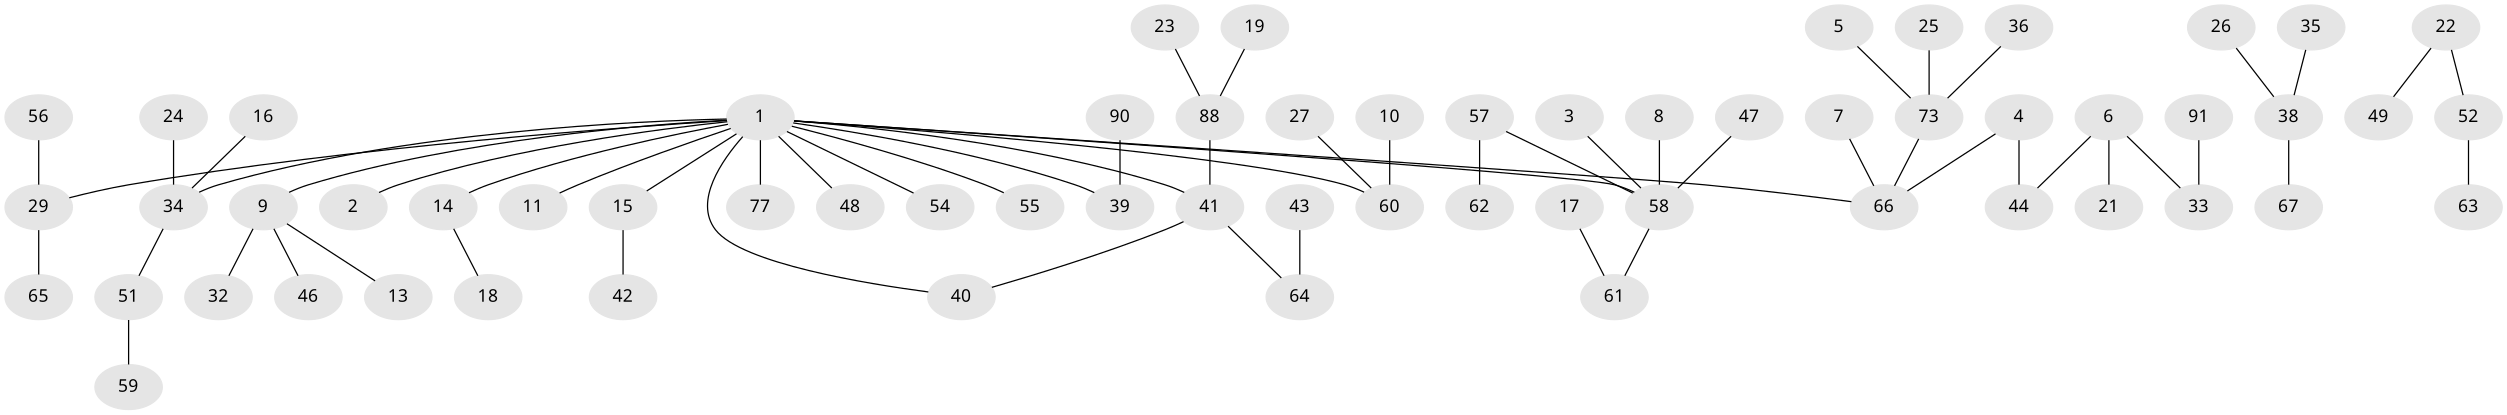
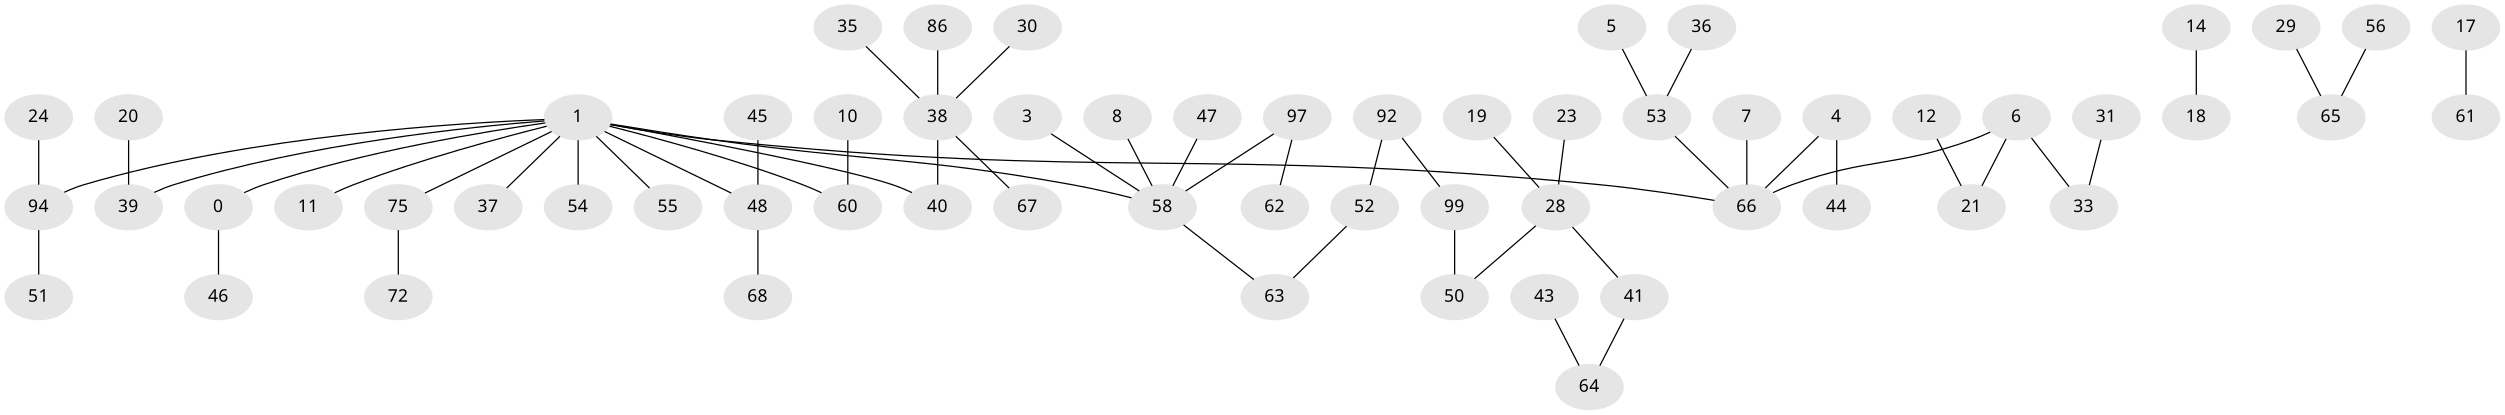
none -> (1028, 27)
(1929, 27) -> none
(2221, 27) -> (938, 27)
(2446, 27) -> (1387, 117)
(263, 117) -> none
none -> (758, 117)
(1120, 117) -> (129, 117)
(1210, 117) -> (1556, 207)
(1300, 117) -> none
(1480, 117) -> (1297, 117)
none -> (1927, 117)
(1929, 117) -> (1657, 117)
(2199, 117) -> (2106, 117)
(2379, 117) -> (1455, 207)
(991, 145) -> none
(597, 153) -> none
(39, 162) -> (2354, 72)
(2064, 162) -> (1882, 162)
(265, 165) -> none
(174, 207) -> (39, 207)
(263, 207) -> (219, 207)
(353, 207) -> none
(623, 207) -> (398, 207)
(760, 207) -> (488, 207)
(1637, 252) -> (1219, 252)
(1089, 257) -> (938, 172)
(219, 297) -> none
(398, 297) -> none
(623, 297) -> (398, 297)
none -> (758, 297)
none -> (1455, 297)
(129, 387) -> none
